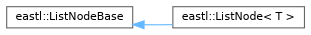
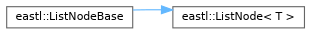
(158, 25) -> (147, 10)
